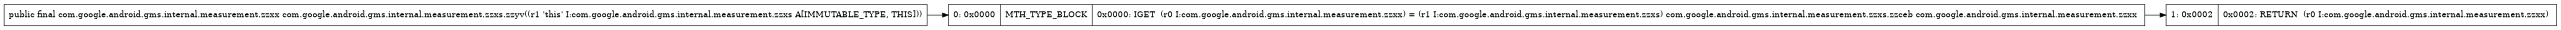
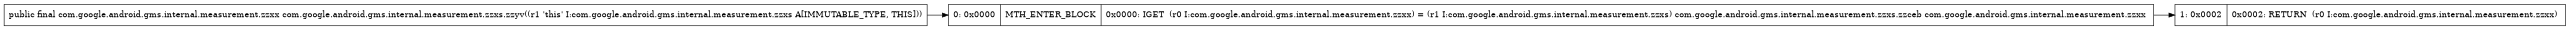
(1046, 15) -> (1051, 15)
